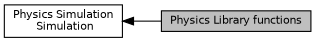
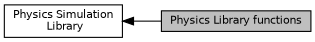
(63, 21) -> (63, 21)
